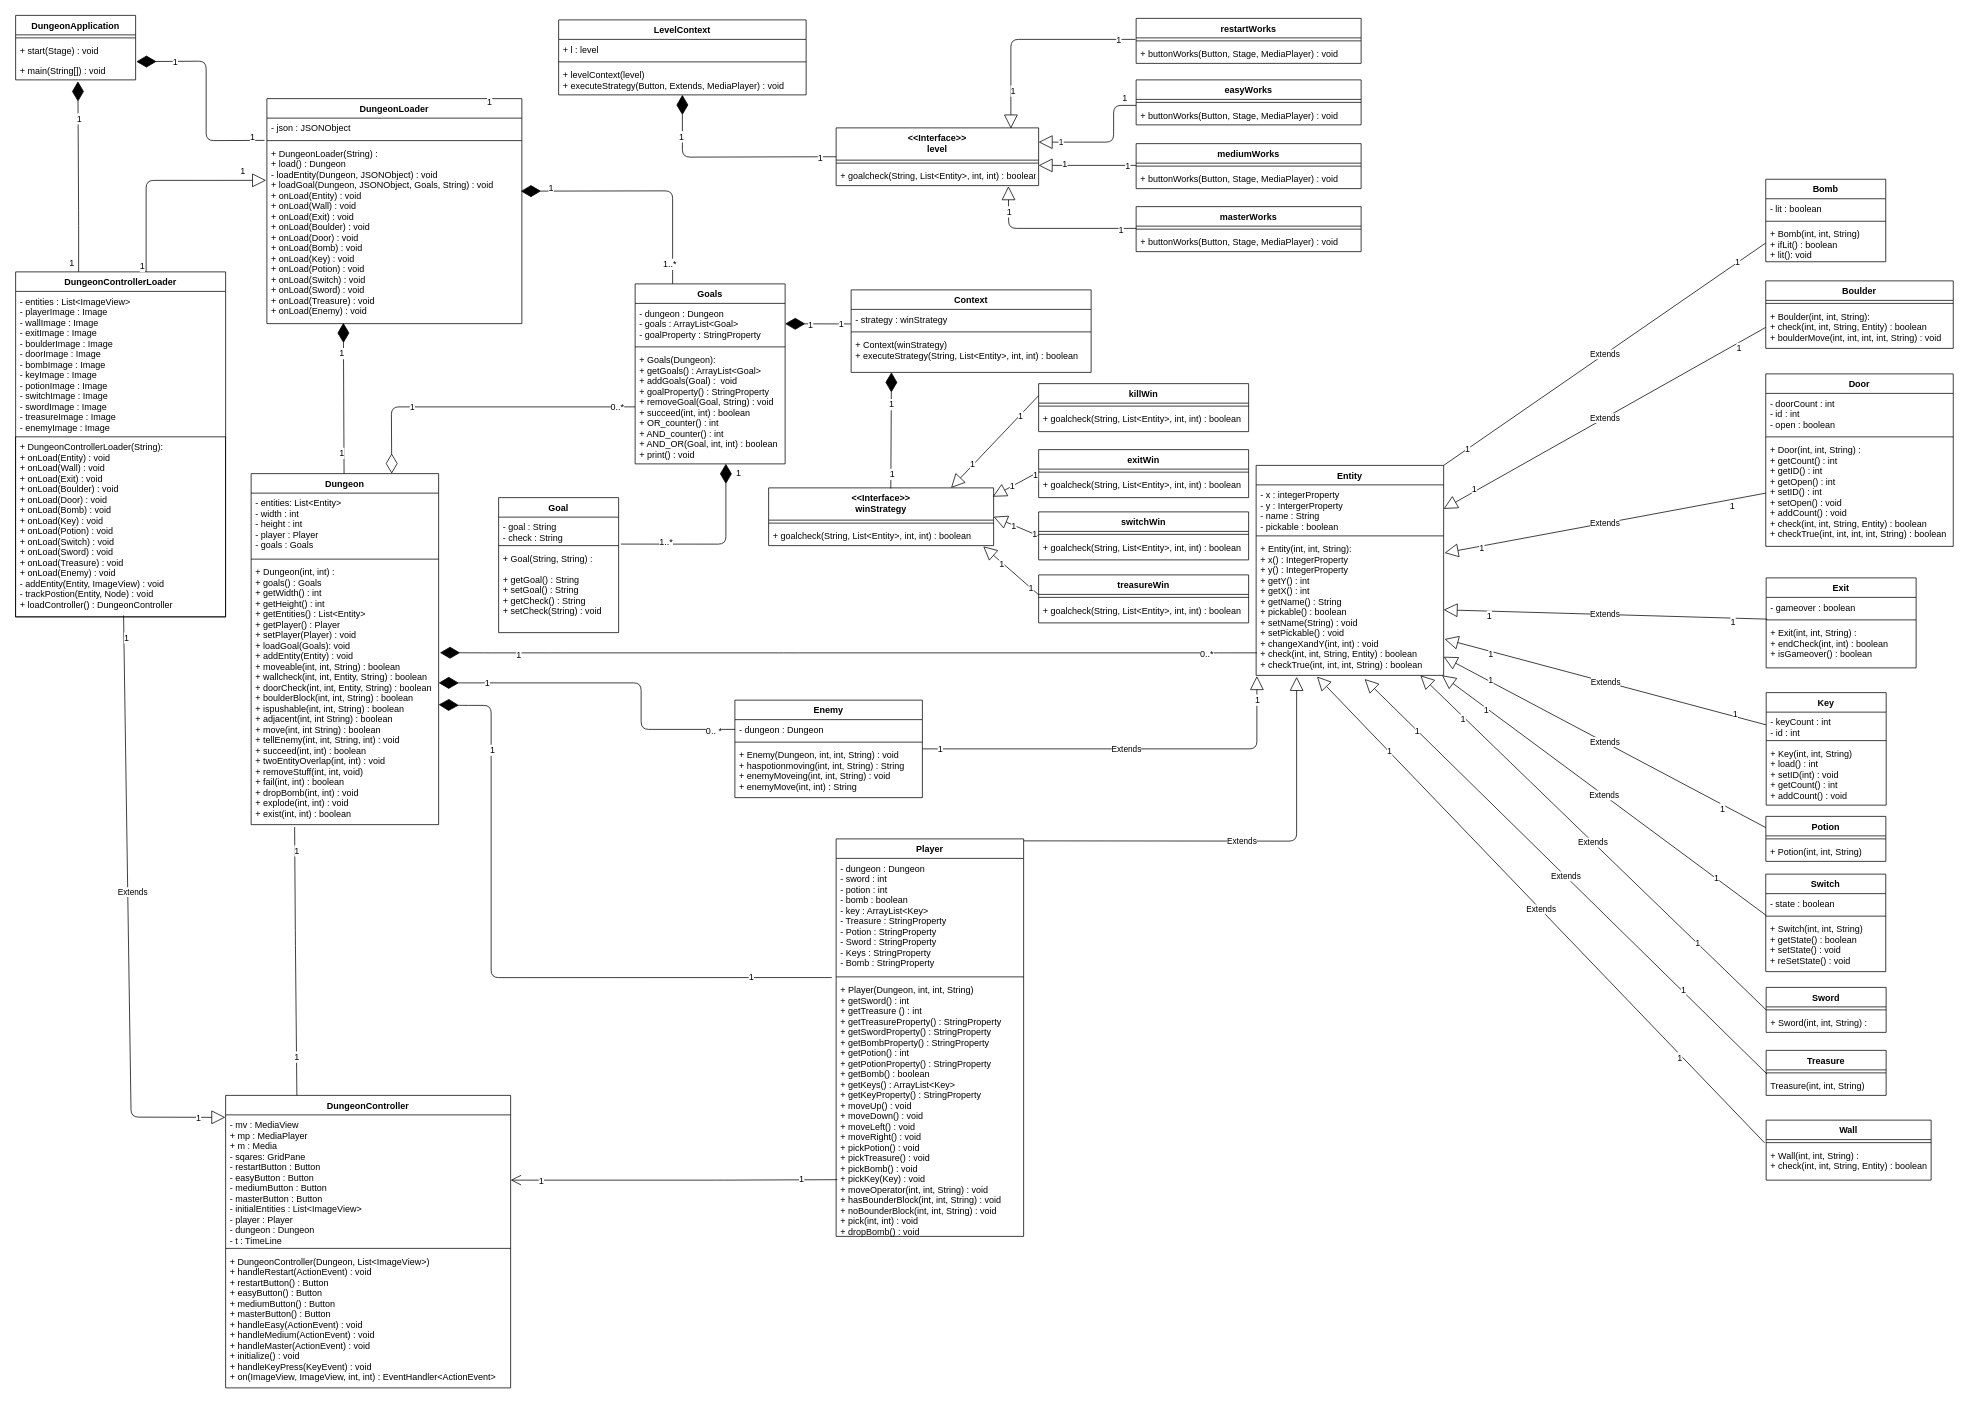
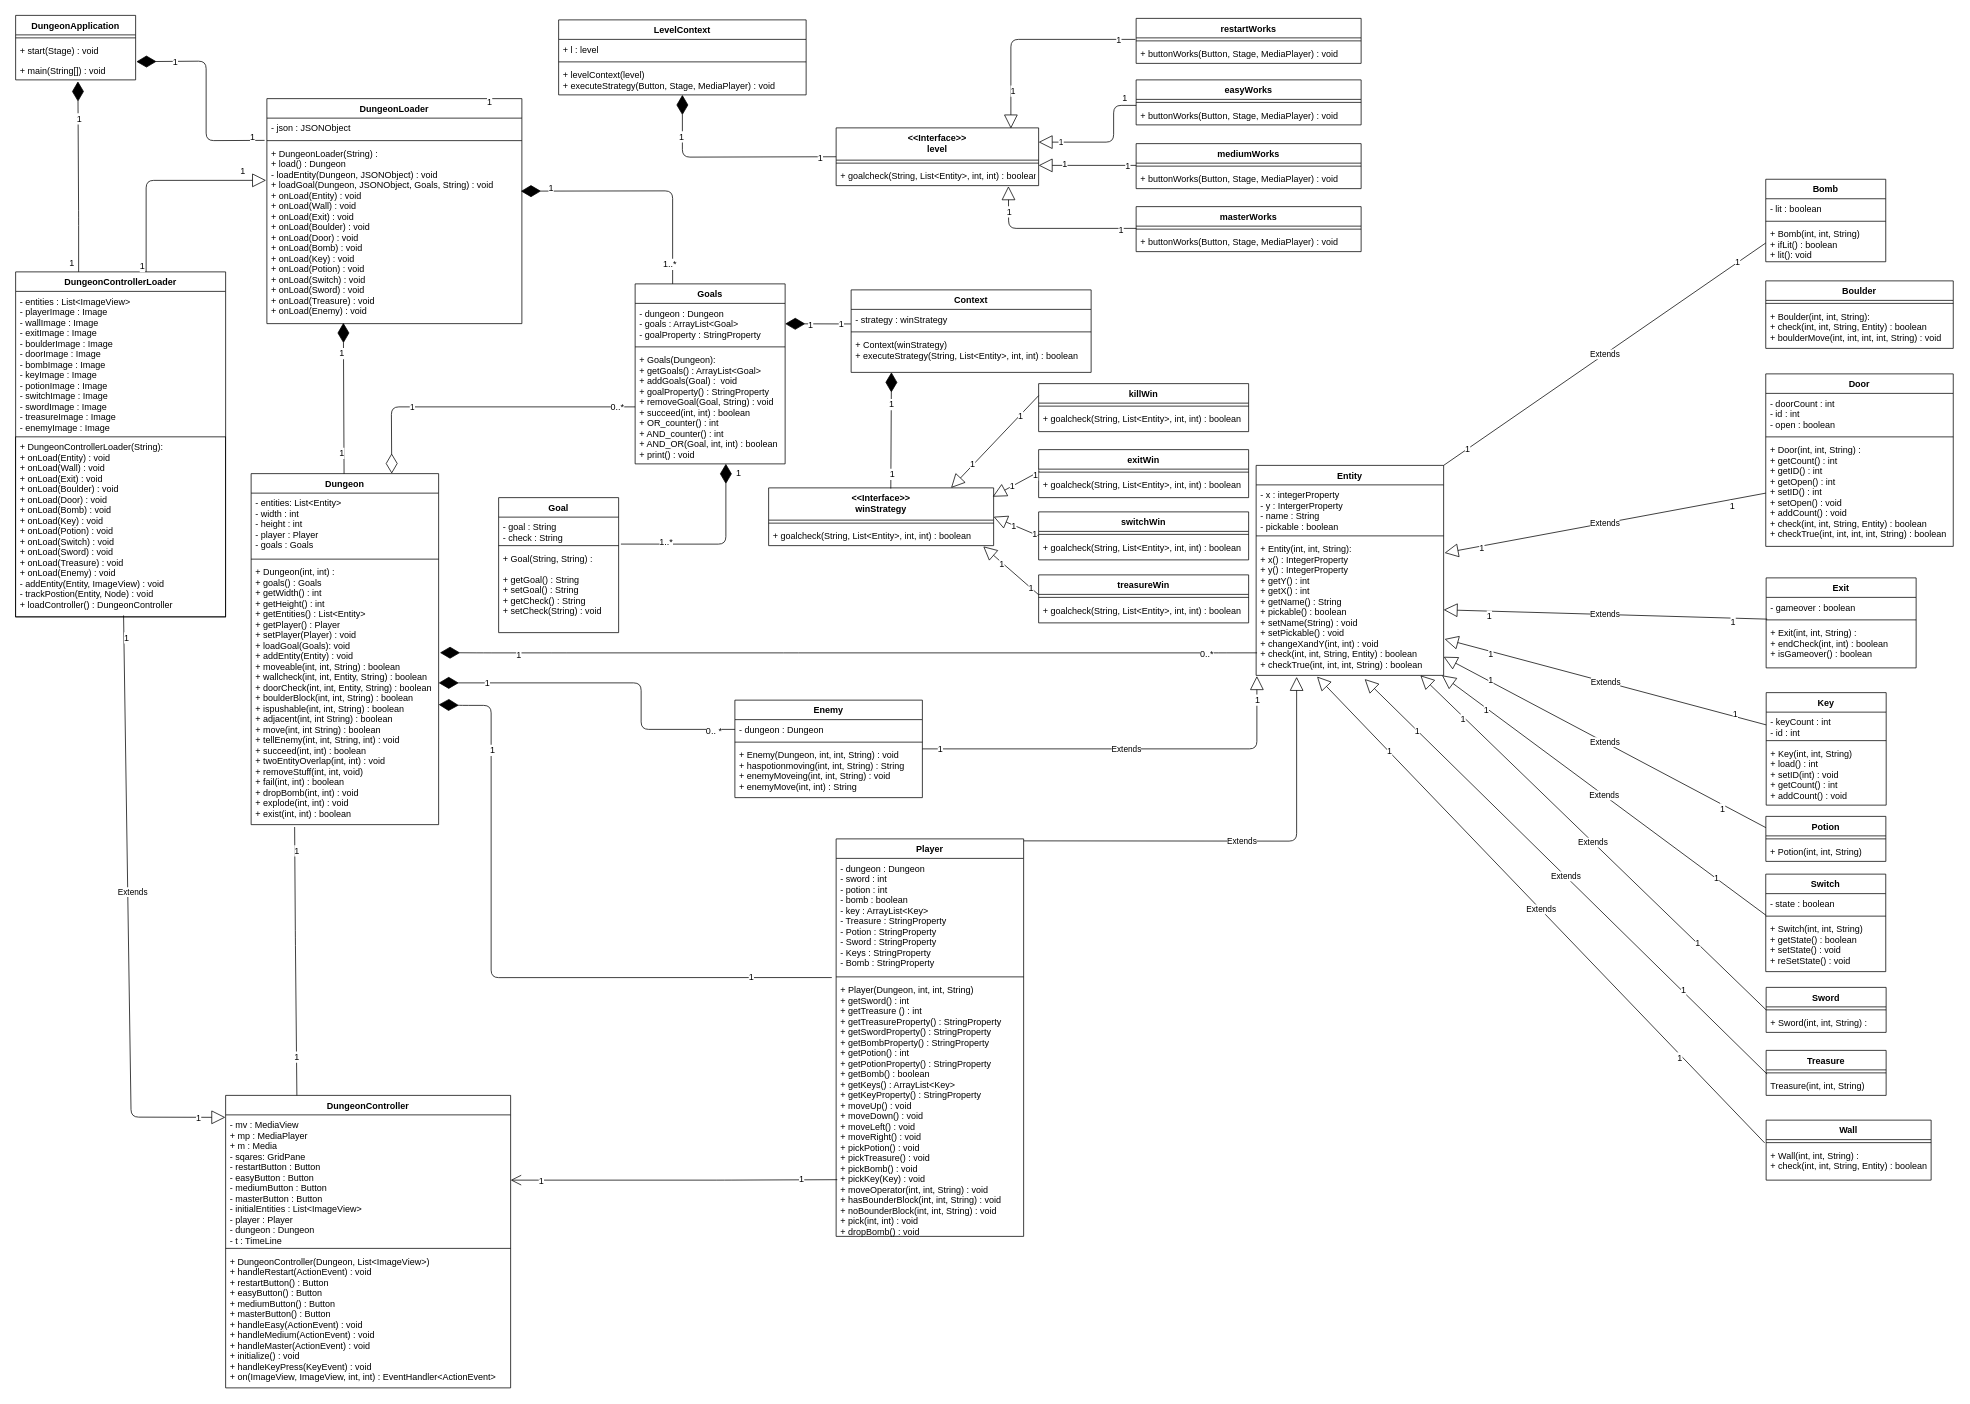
(610, 75) -> (610, 75)
(1609, 415) -> none
